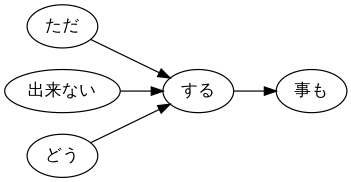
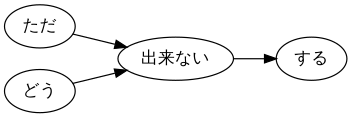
(125, 56) -> (94, 39)
(312, 91) -> none
(125, 126) -> (94, 78)
